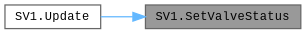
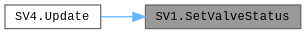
(53, 17) -> (53, 17)
